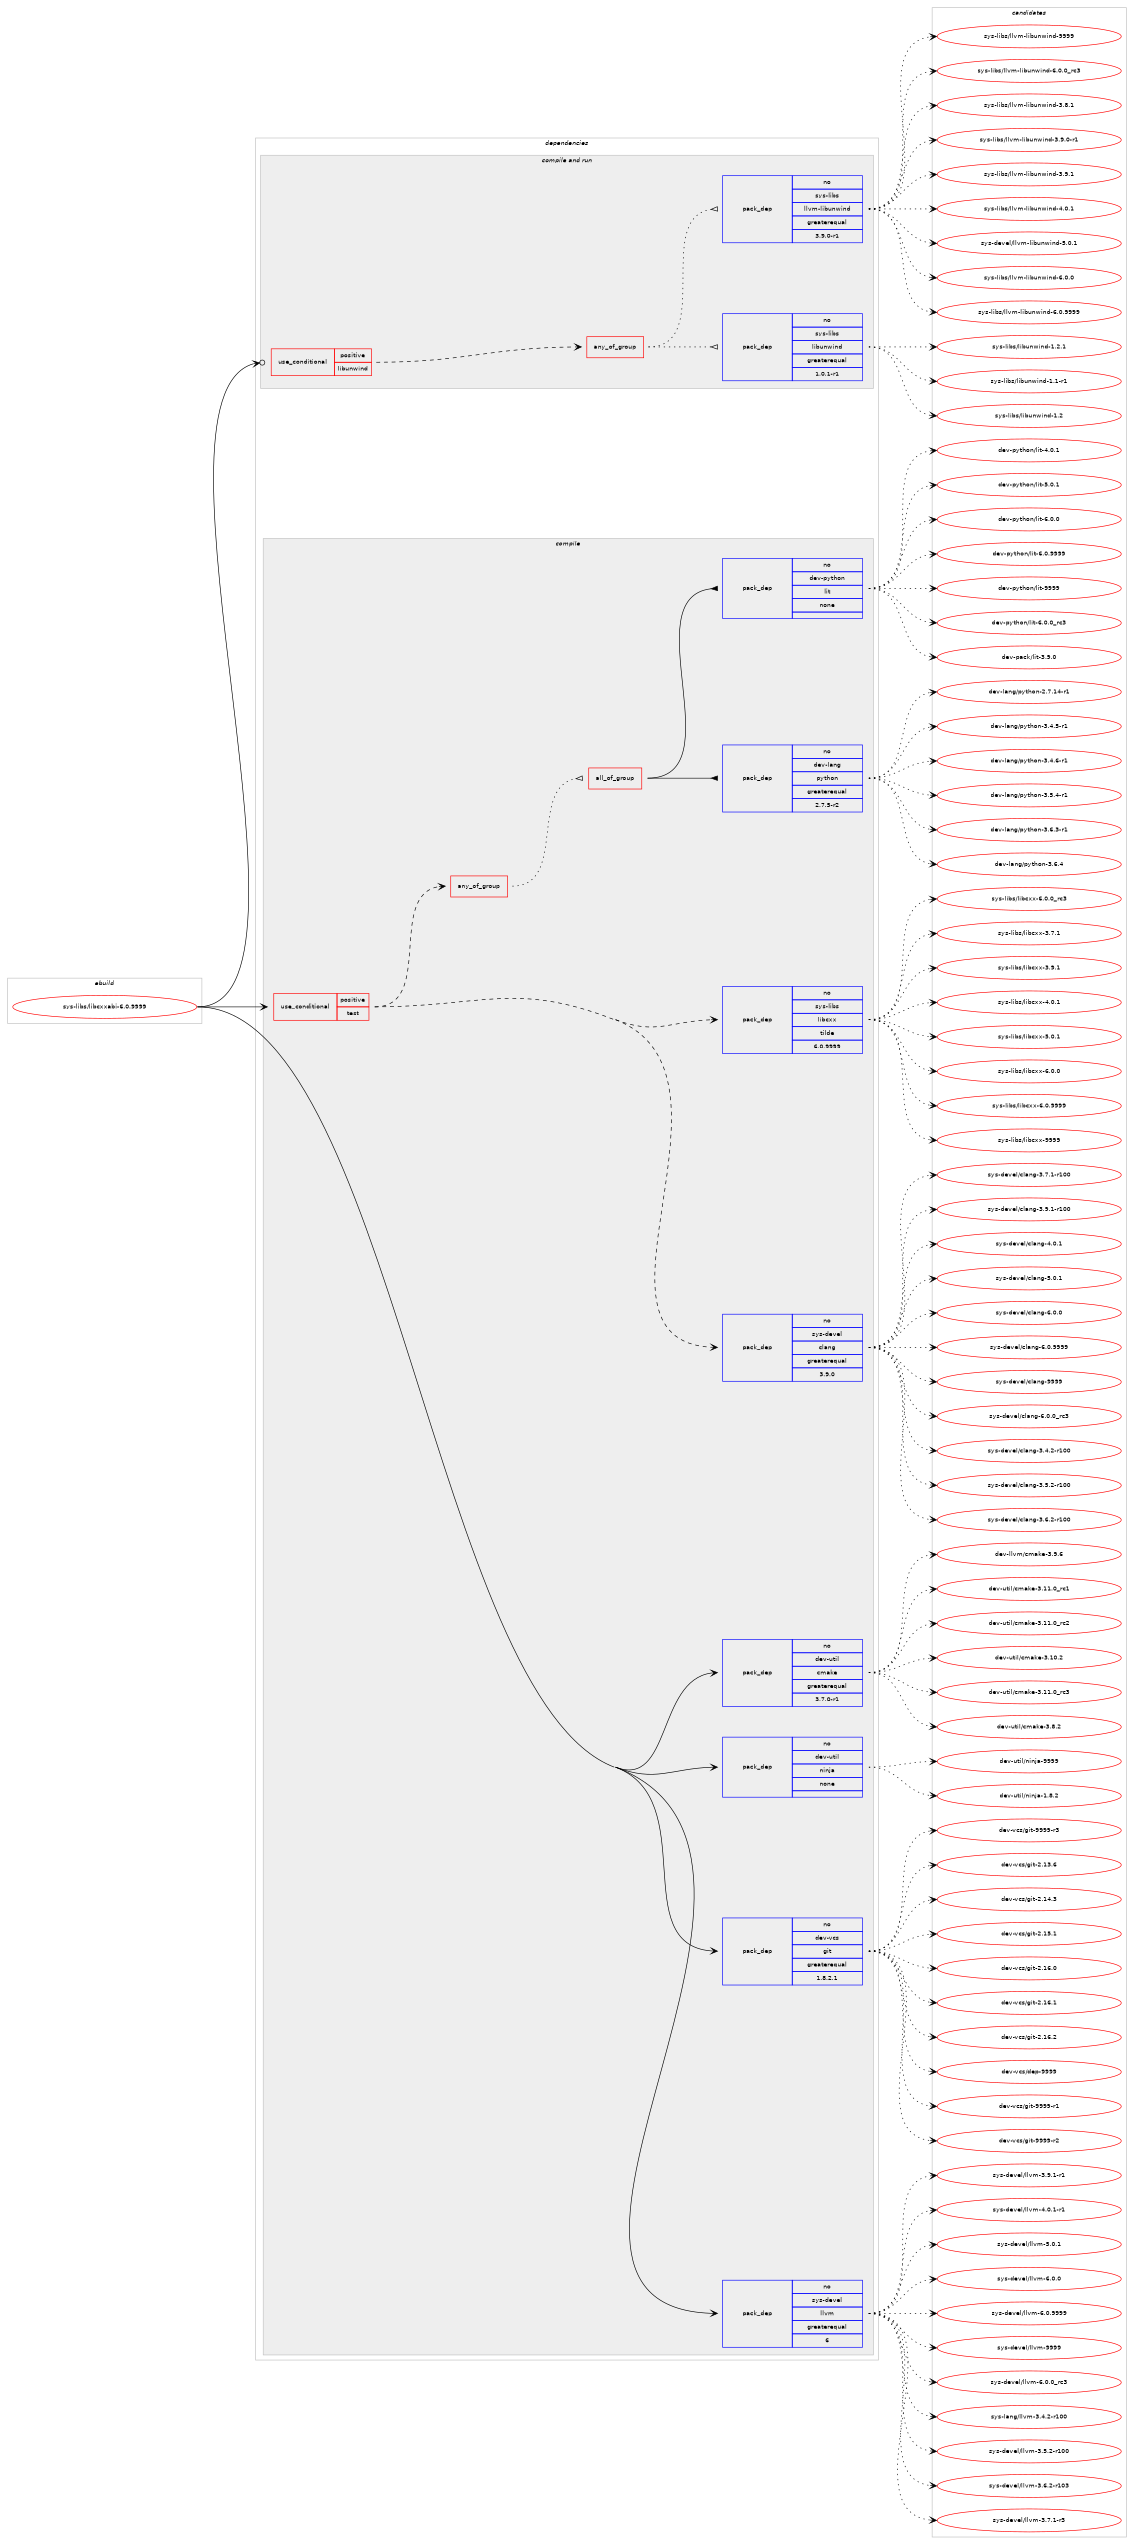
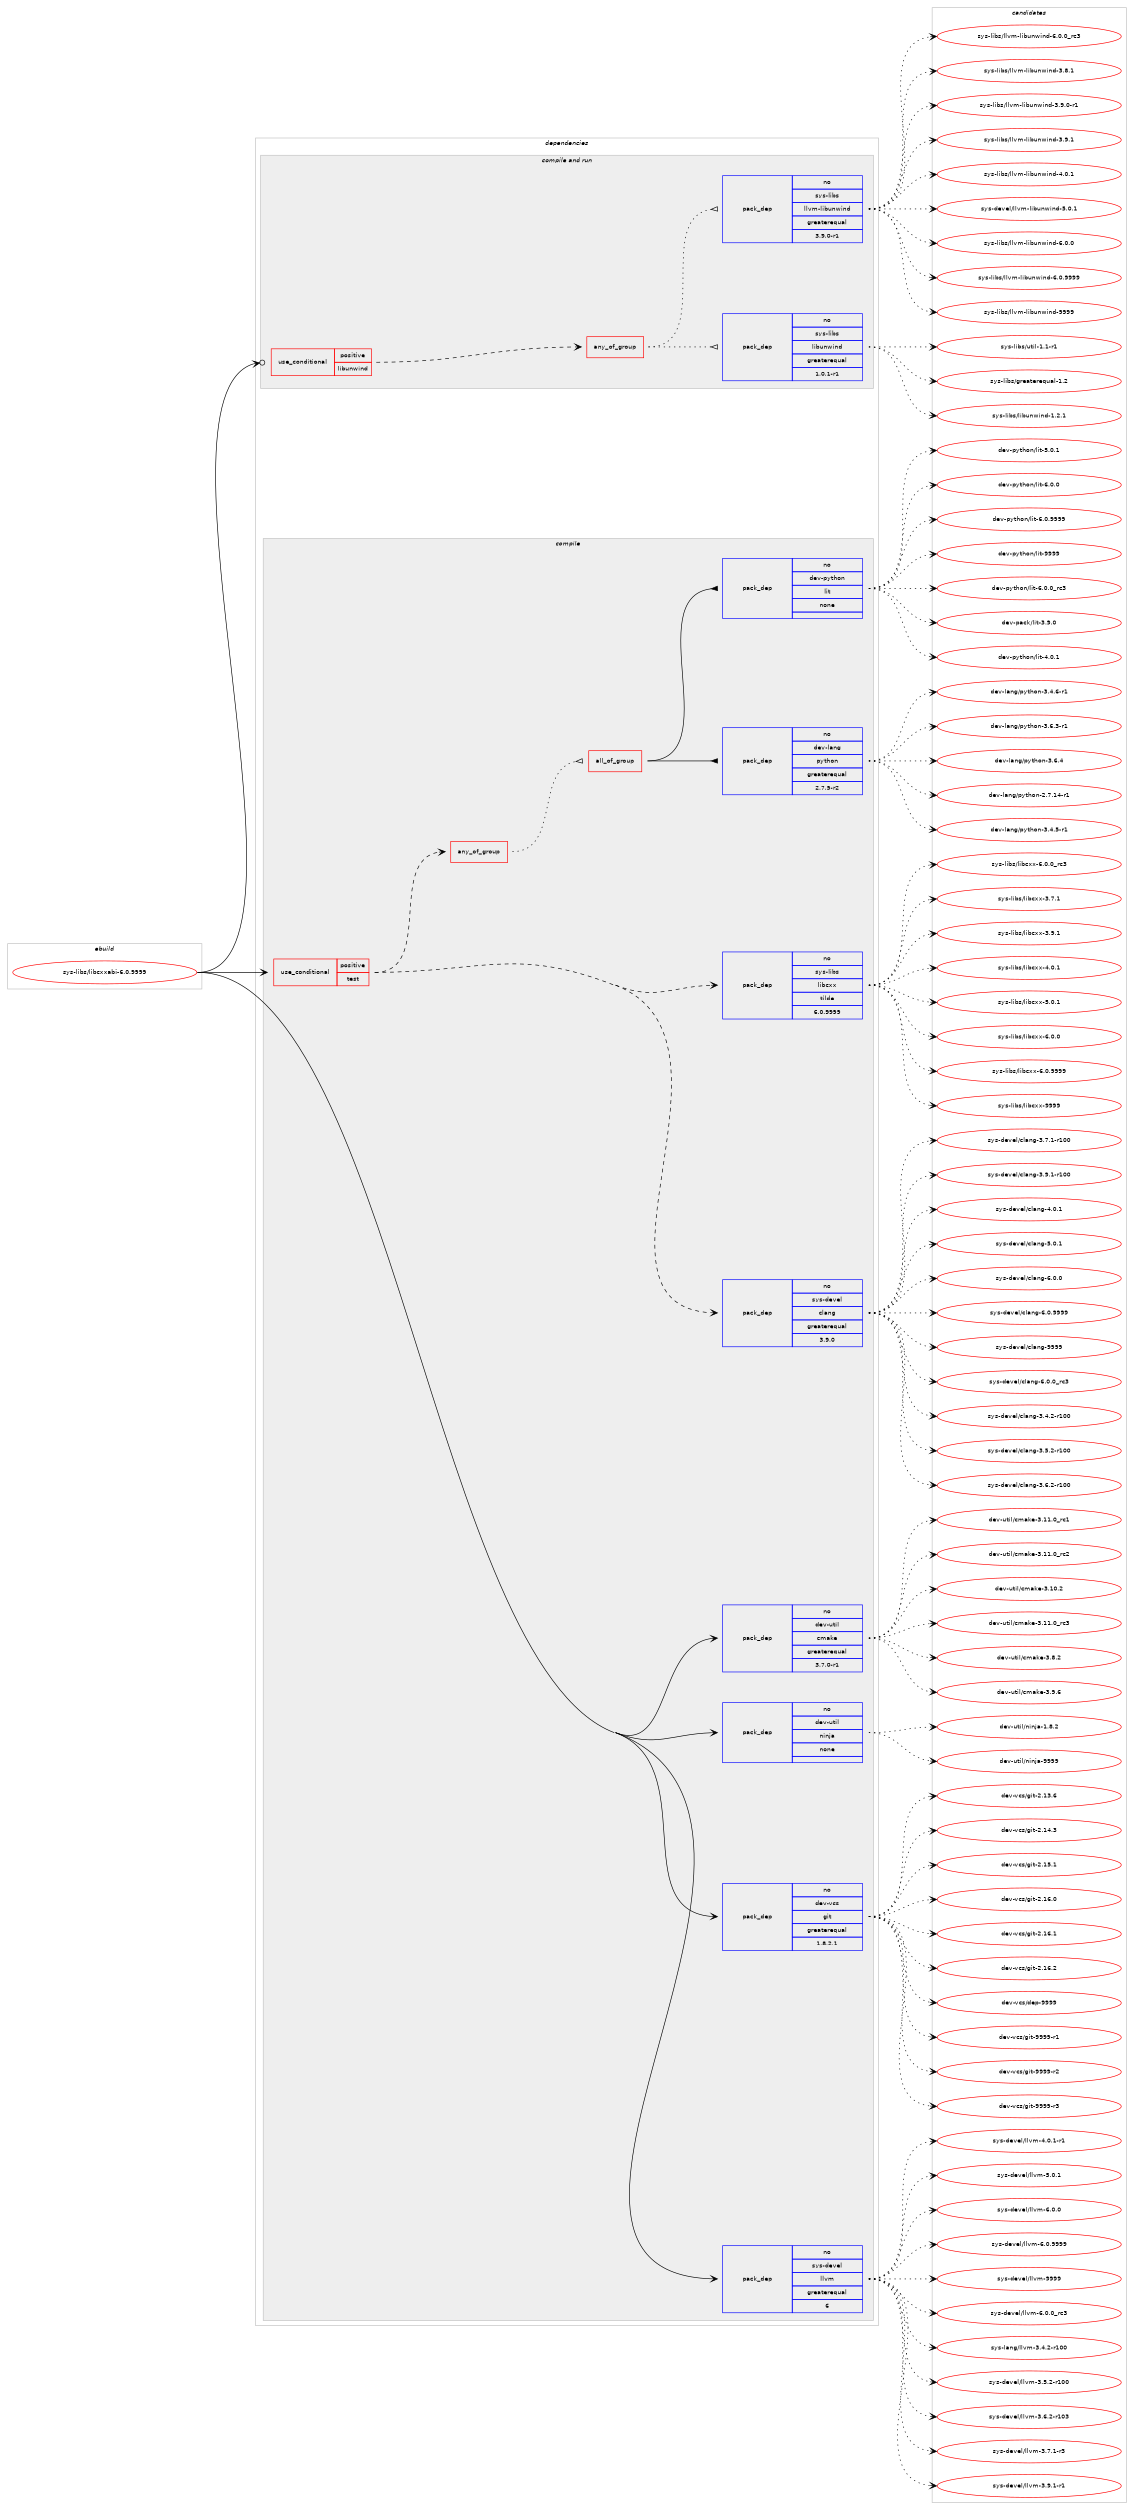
(1029, 381) -> (1029, 347)
(1029, 416) -> (1029, 381)
(1029, 795) -> none
(1029, 1554) -> (1029, 1692)
